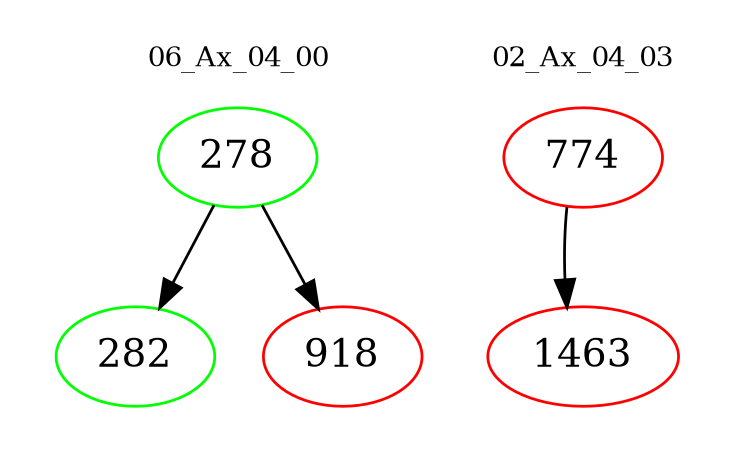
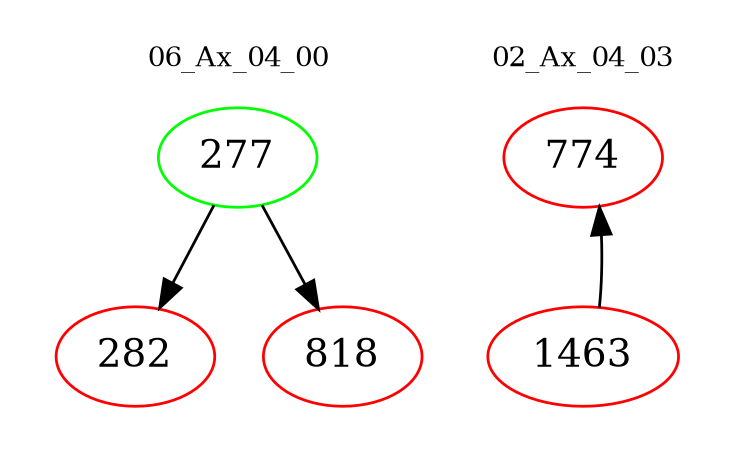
(238, 158) -> (238, 158)
(565, 243) -> (602, 271)
(135, 357) -> (135, 357)
(343, 357) -> (343, 357)
